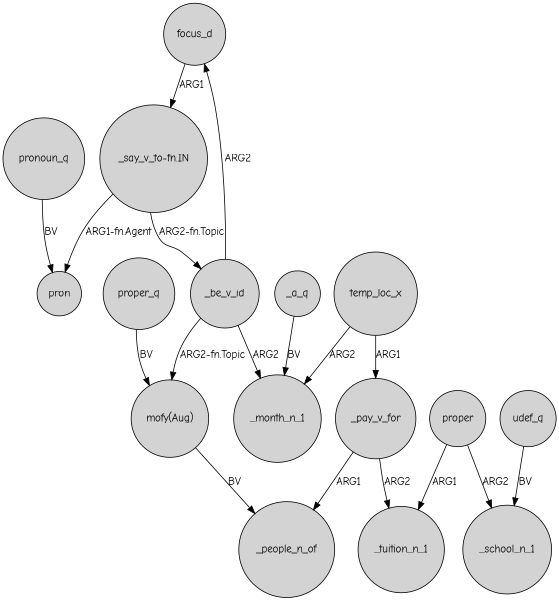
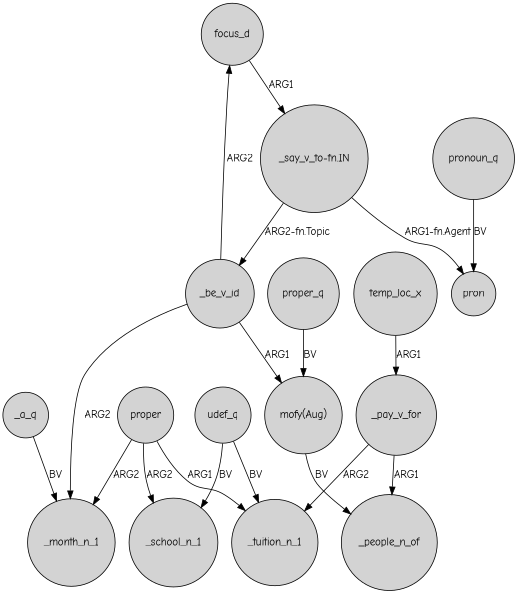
(330, 352) -> (114, 469)
(213, 355) -> (277, 355)
none -> (245, 468)
